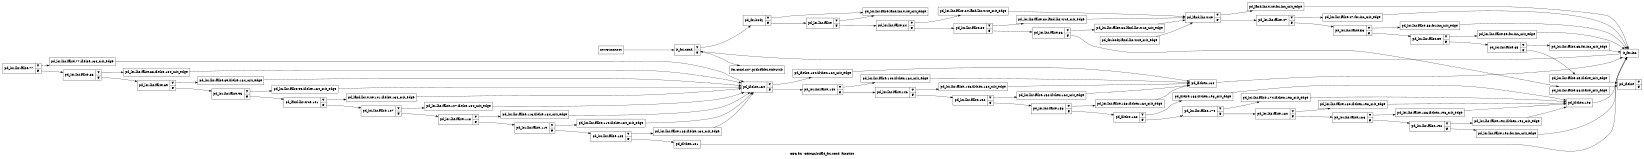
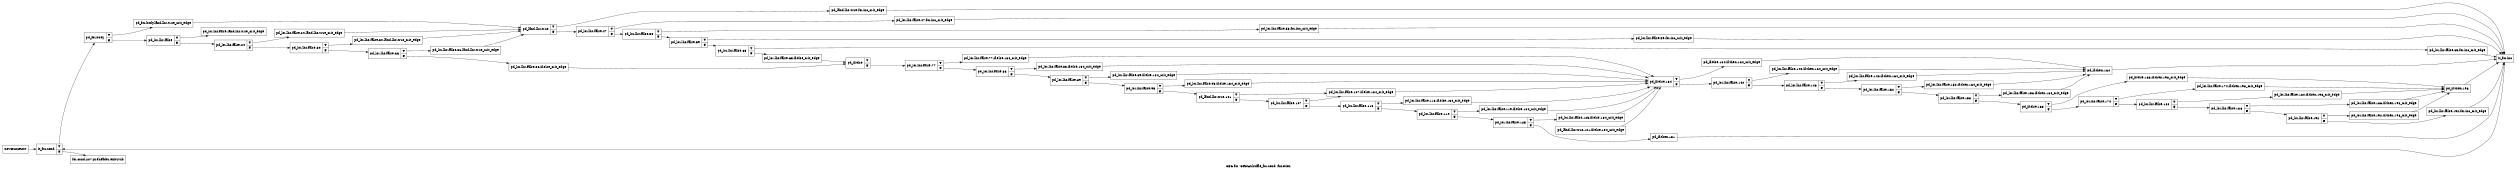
(816, 14) -> (132, 33)
none -> (887, 66)
(335, 100) -> (1282, 94)
